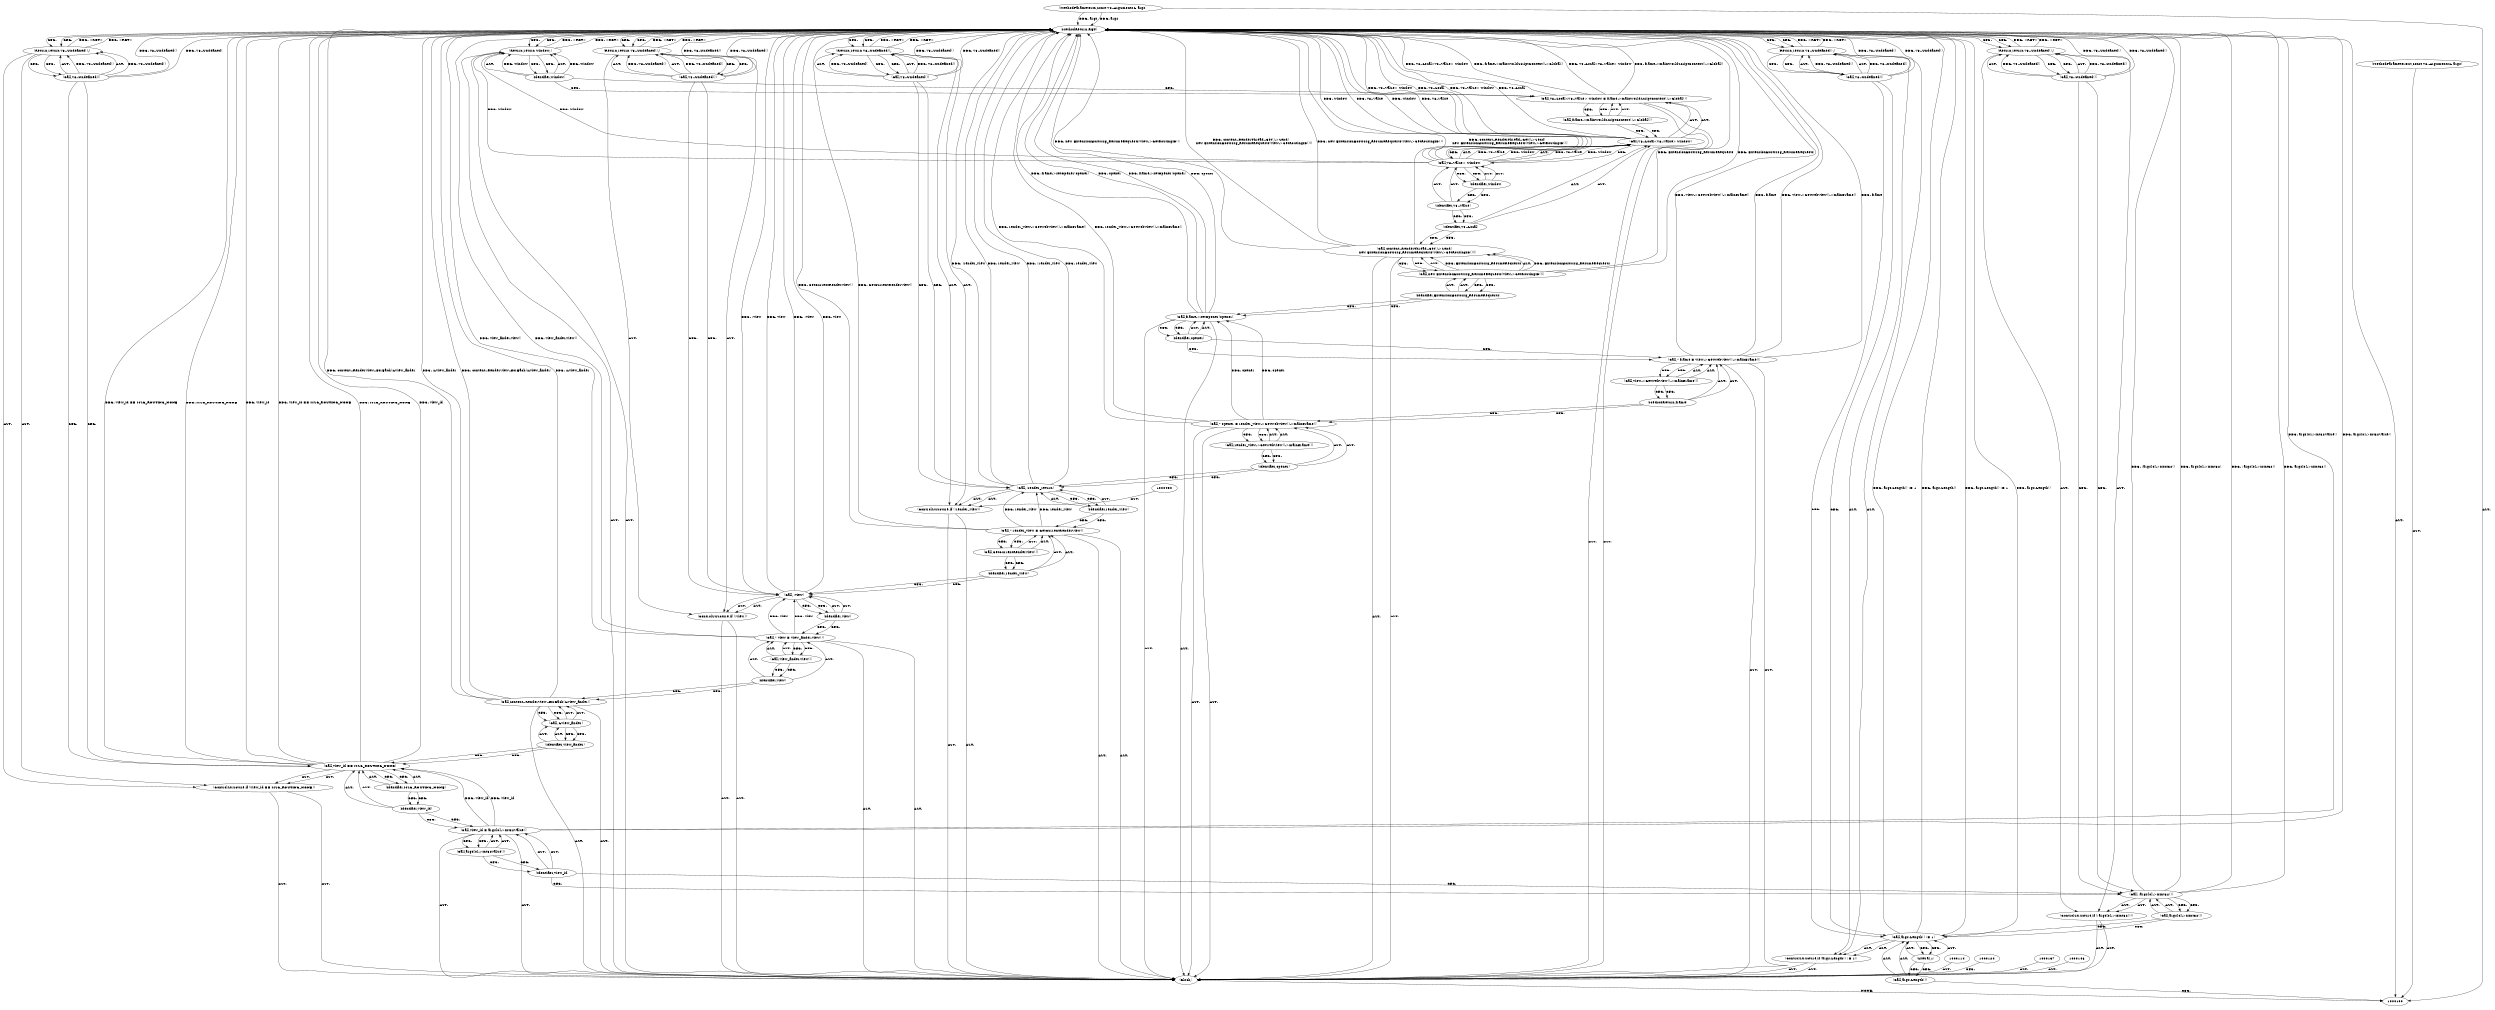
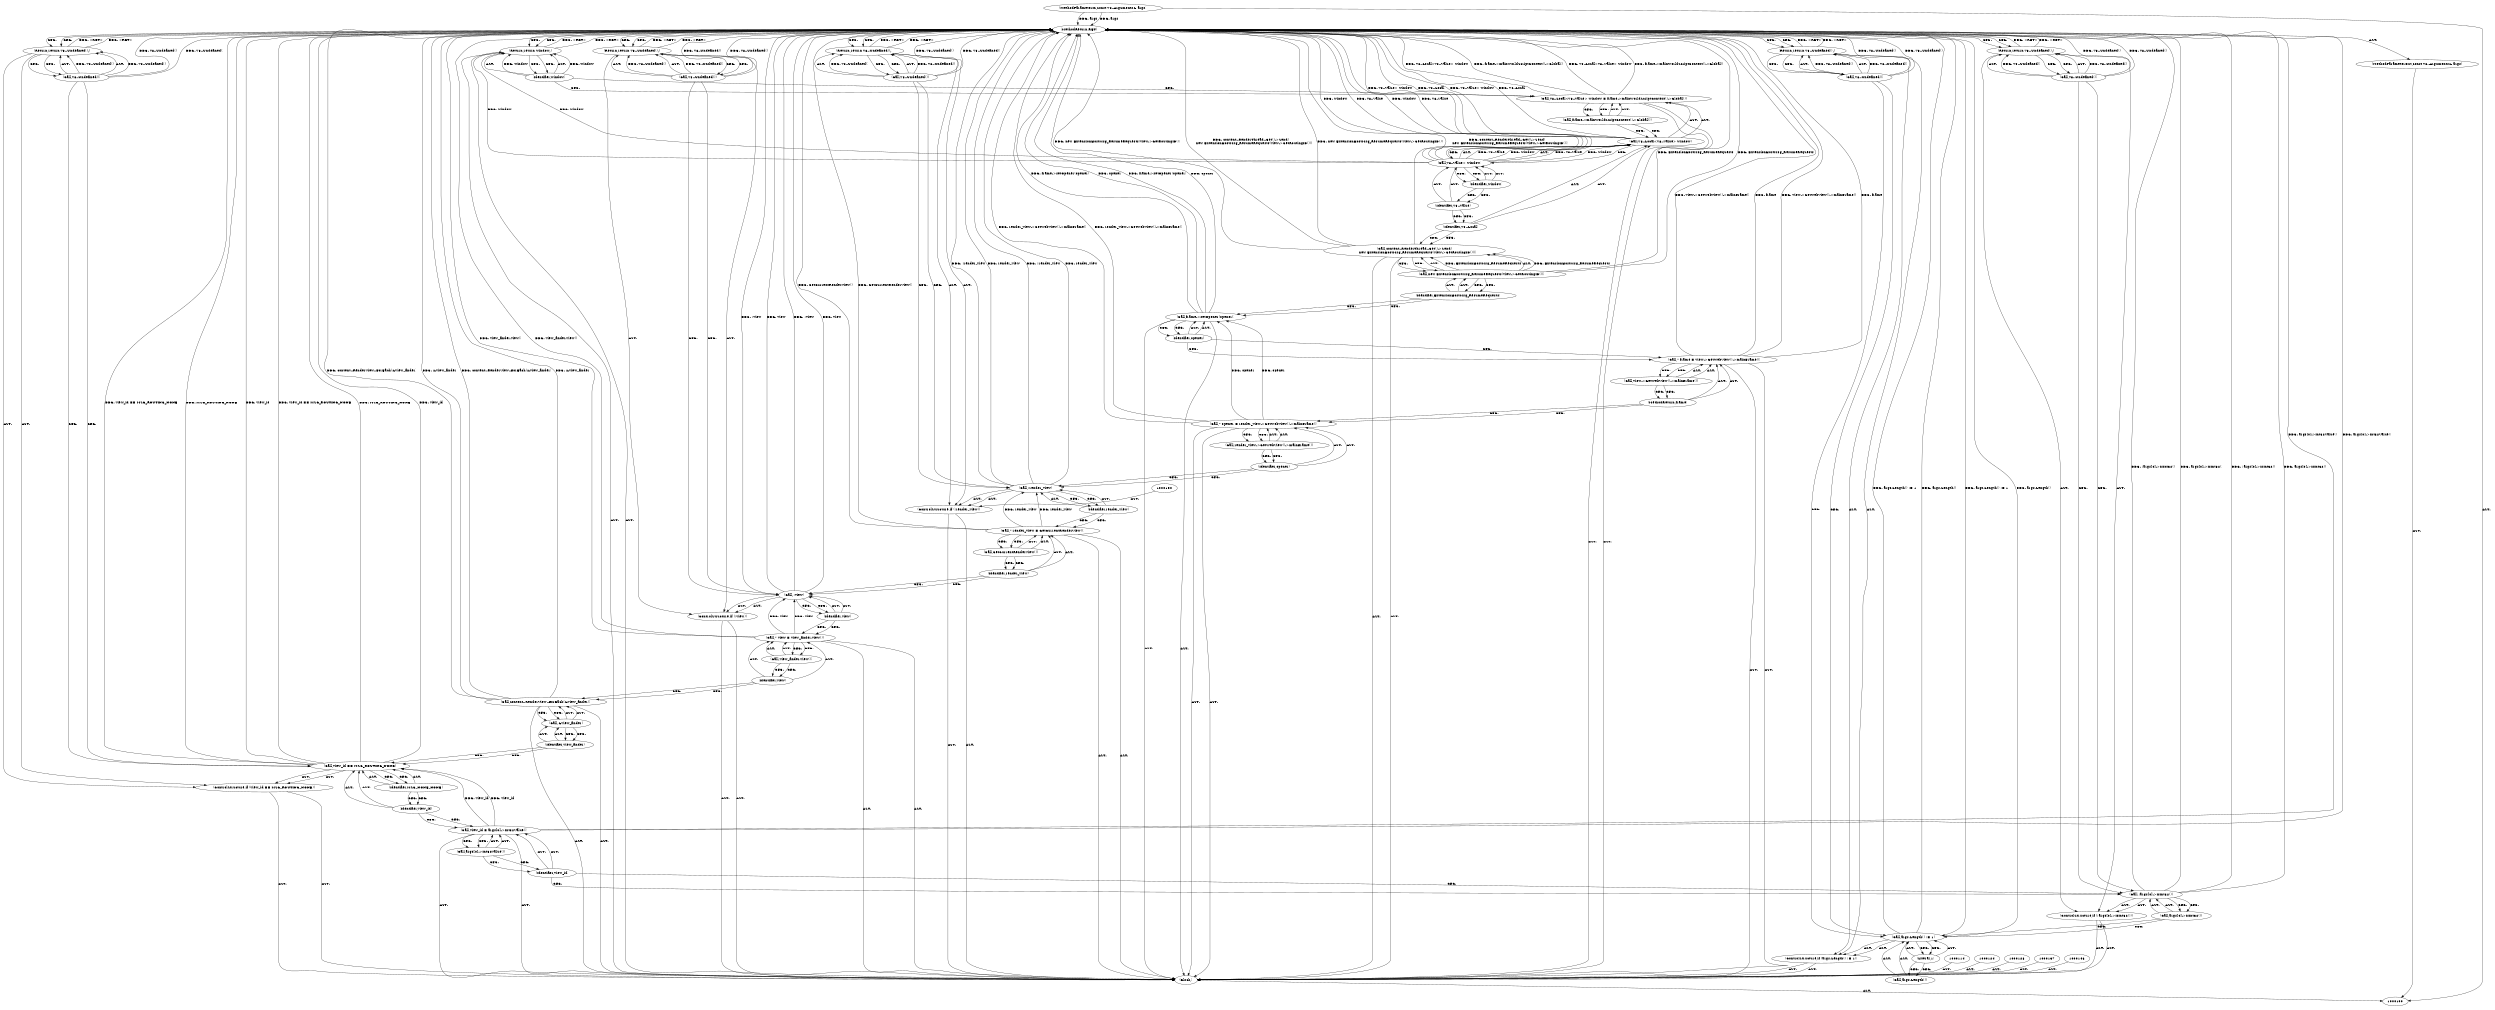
(2318, 38) -> (1759, 32)
(1036, 488) -> (1036, 488)
(1165, 488) -> (1165, 488)
(416, 788) -> (416, 788)
none -> (2017, 959)
(1971, 969) -> (1971, 969)
(1868, 991) -> (1868, 991)
(2157, 991) -> none
